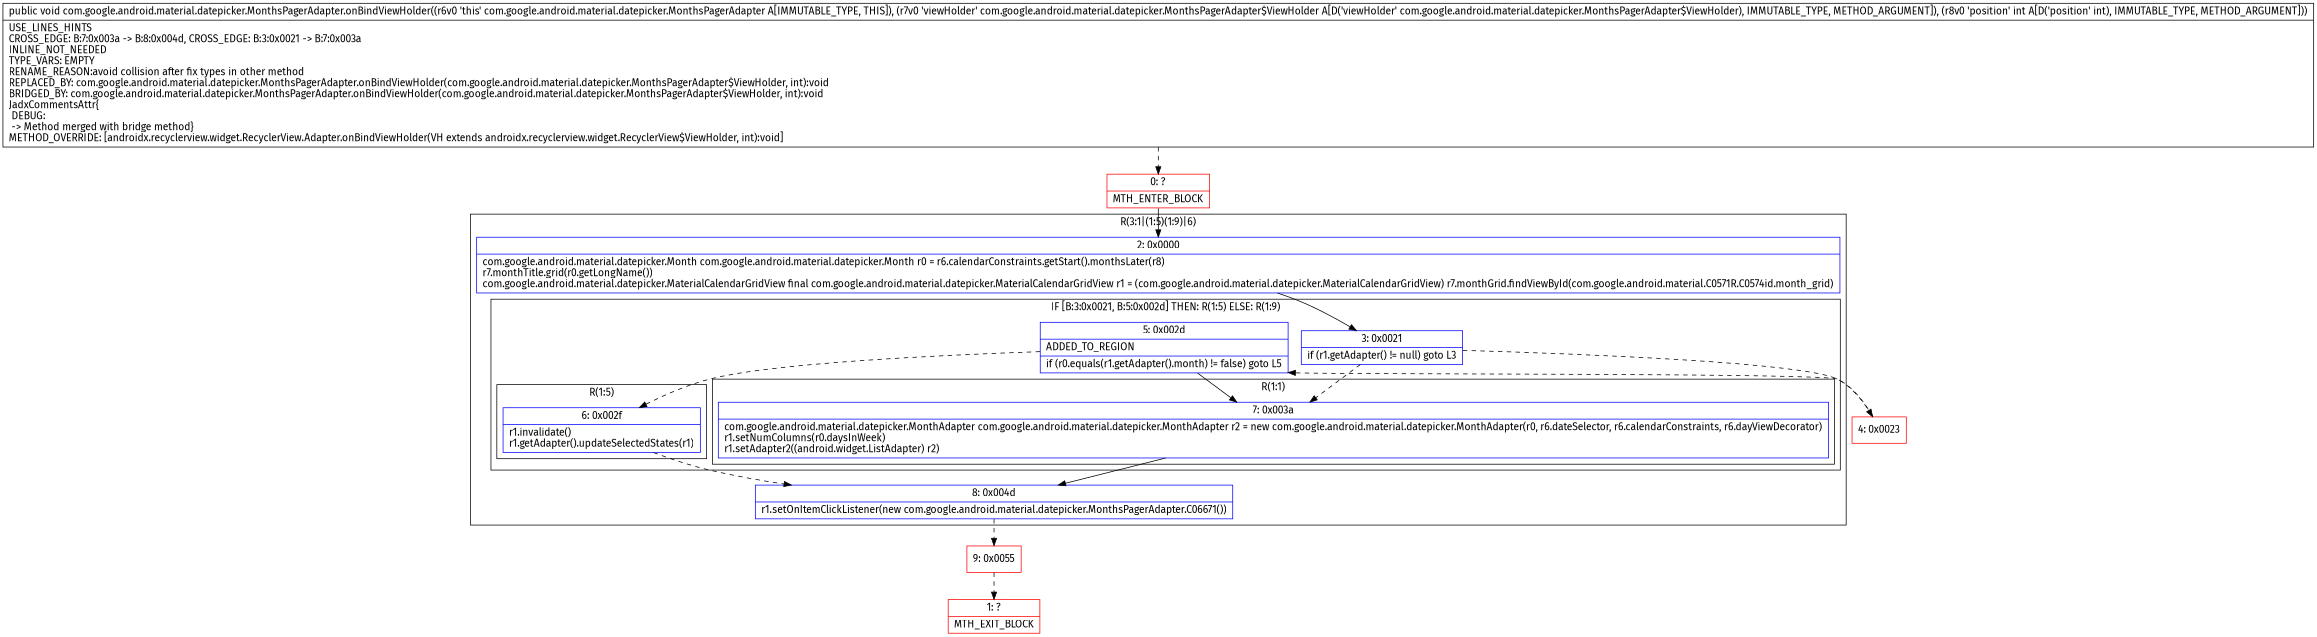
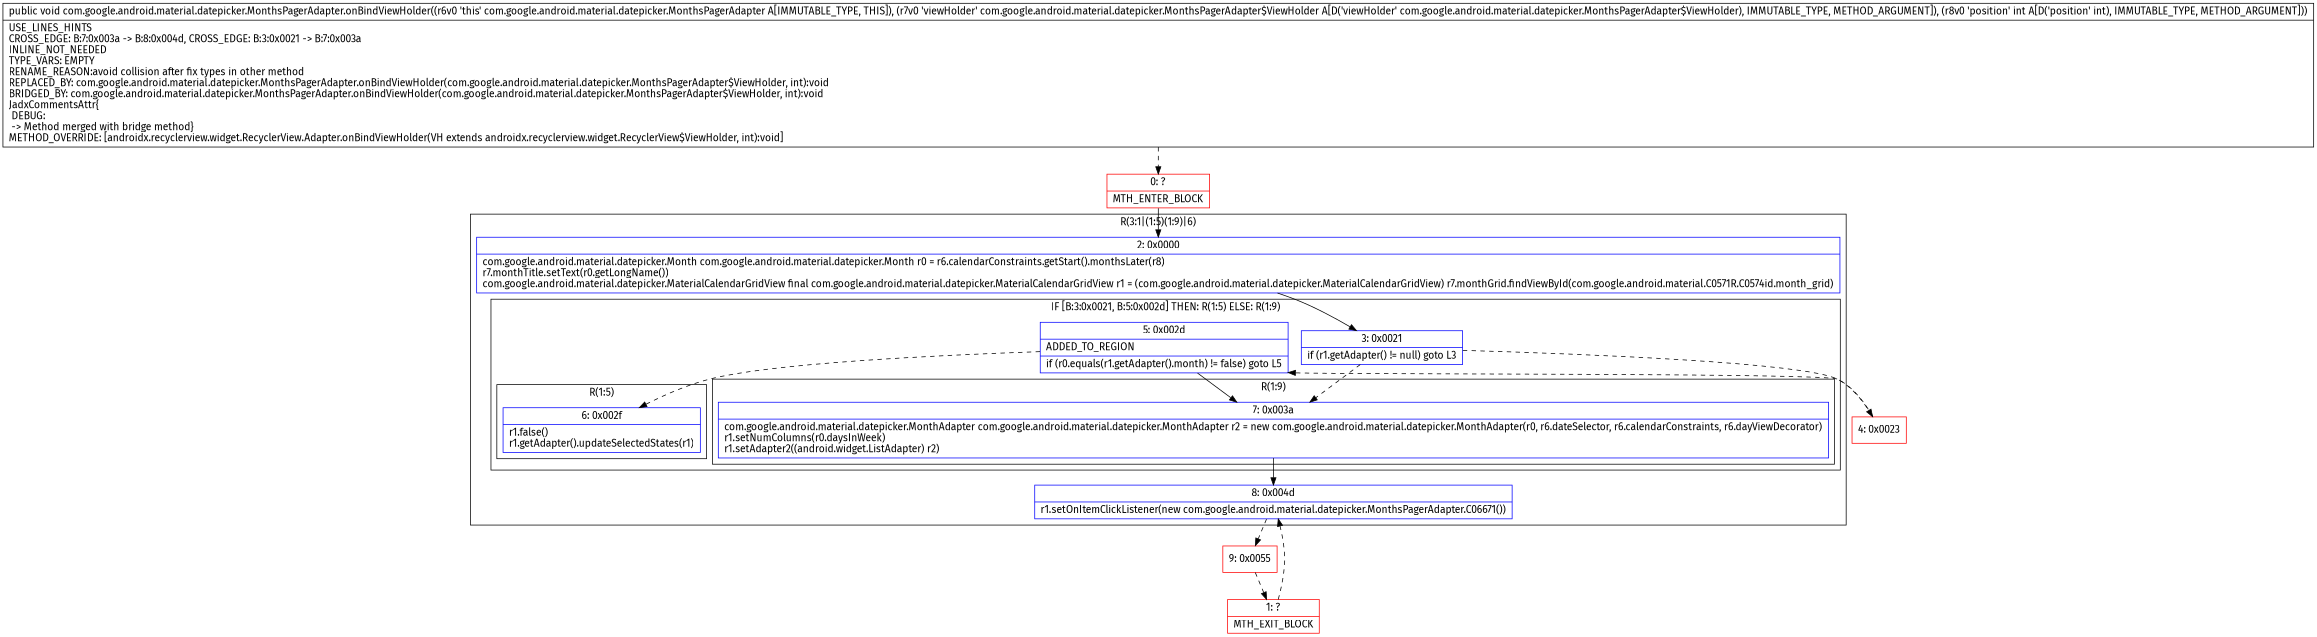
(568, 273) -> (576, 273)
(1273, 388) -> (1273, 388)
(540, 433) -> (529, 433)
(731, 475) -> (1285, 563)
